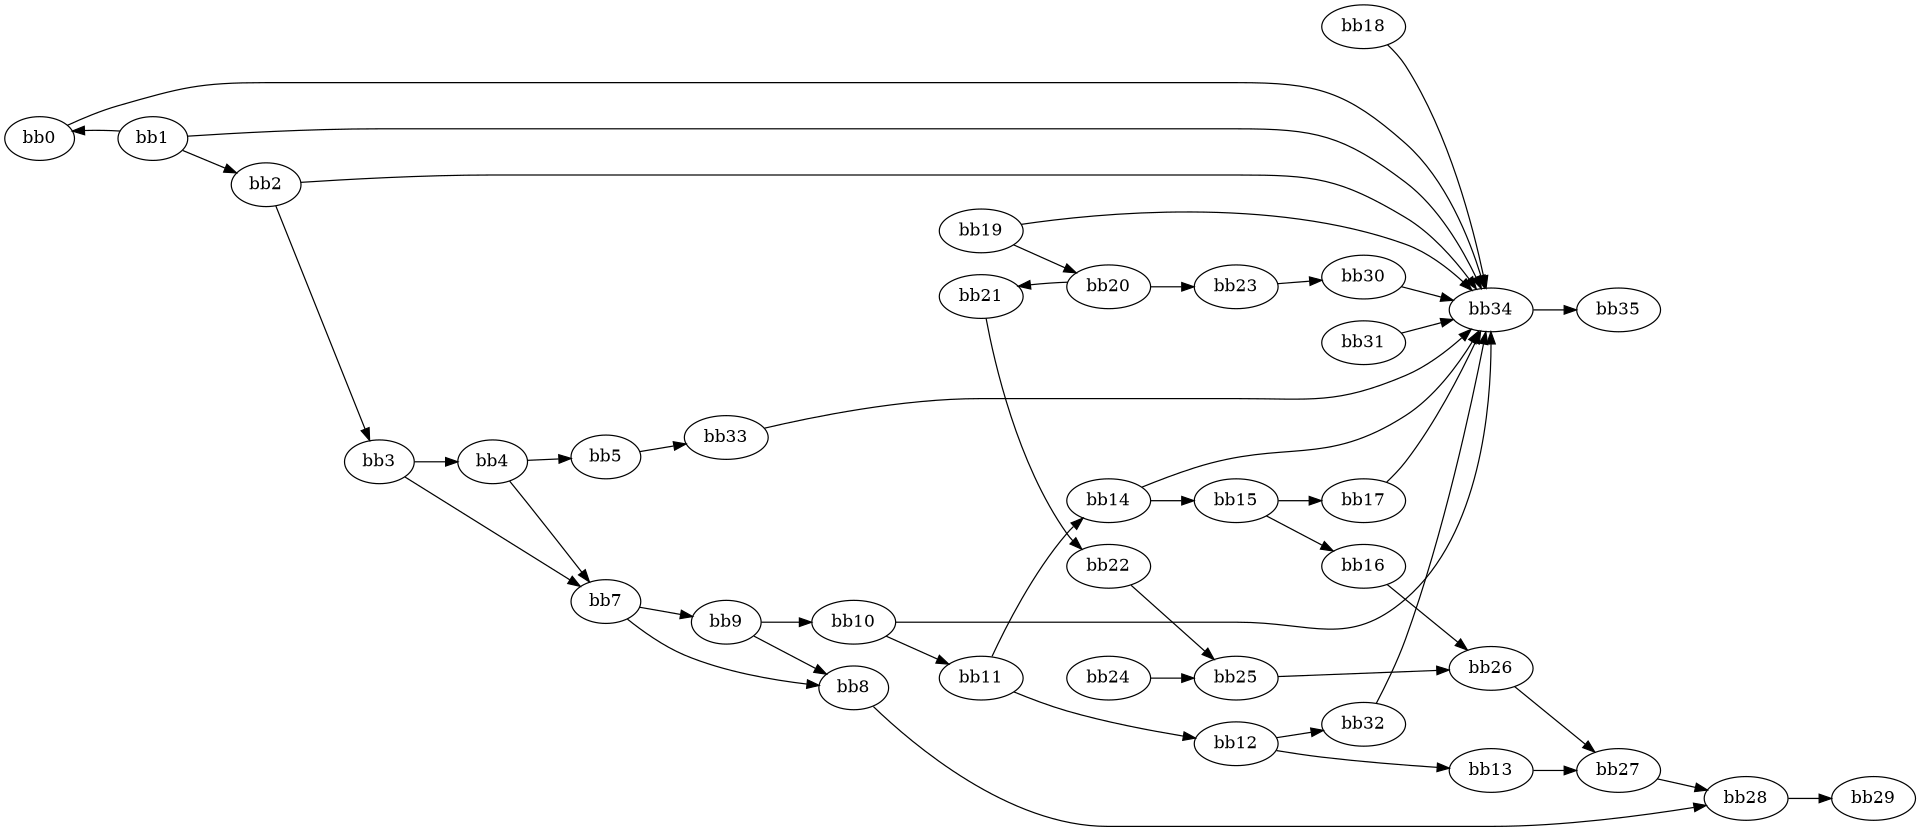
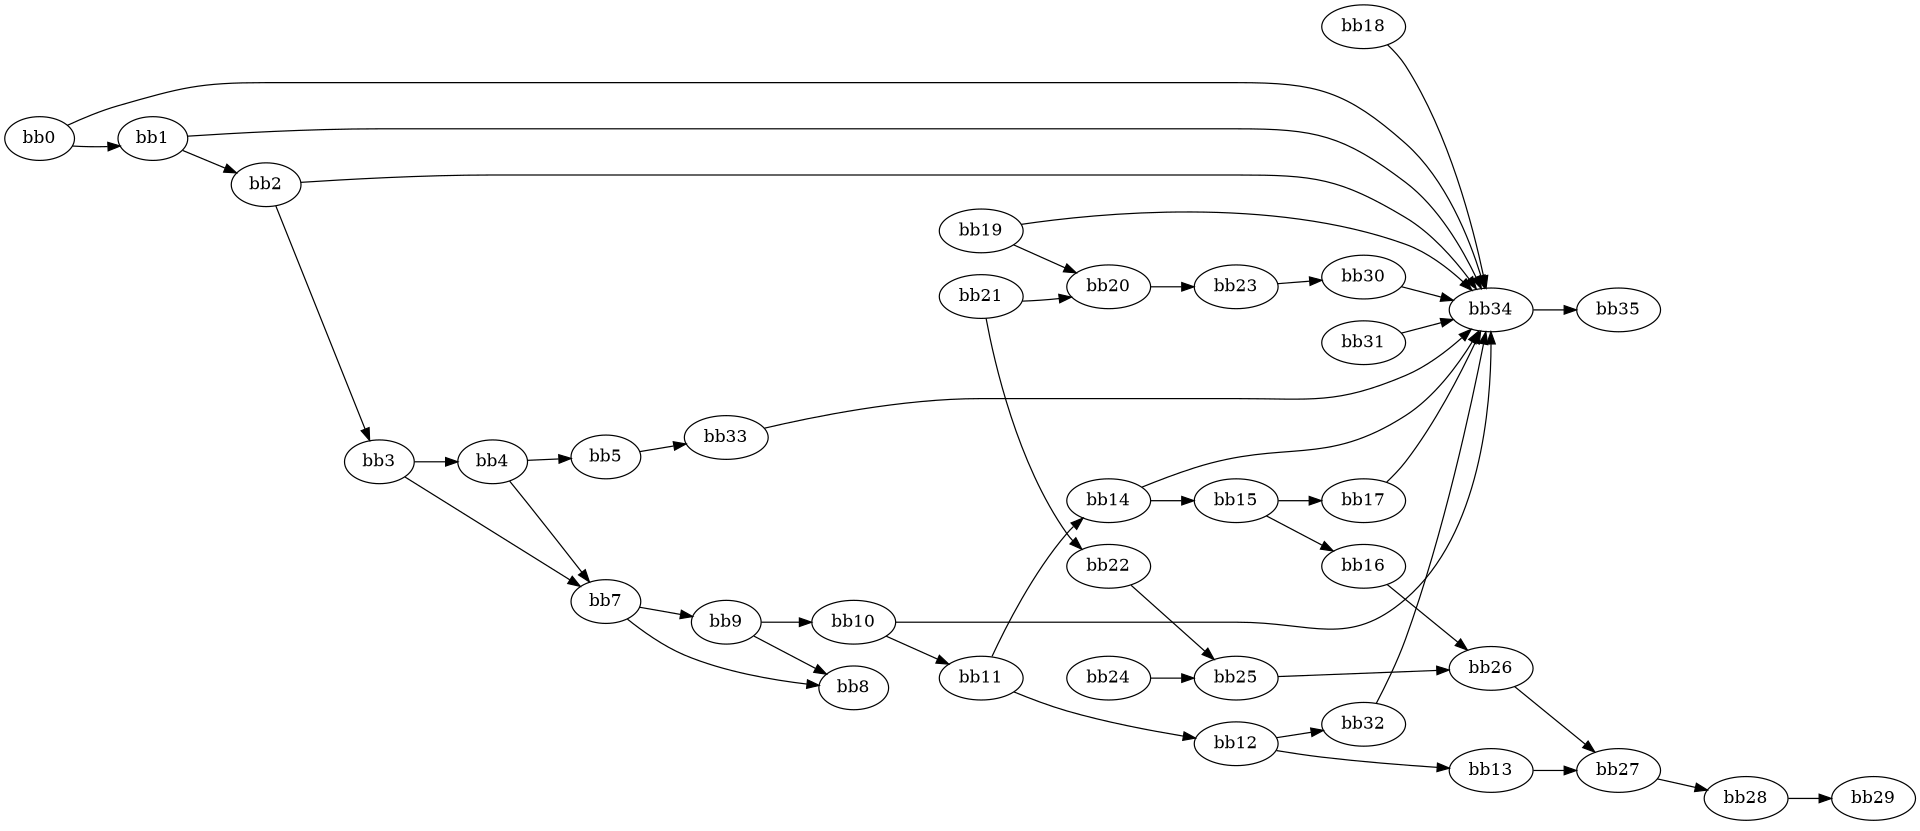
(102, 130) -> (90, 147)
(1049, 283) -> (1041, 300)
(1267, 826) -> none
